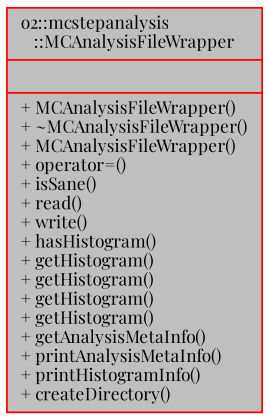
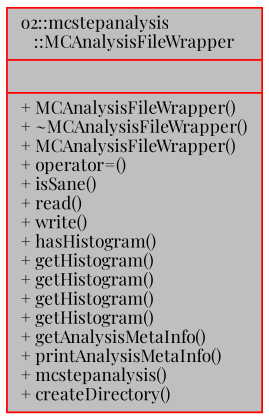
(111, 376) -> (95, 376)
